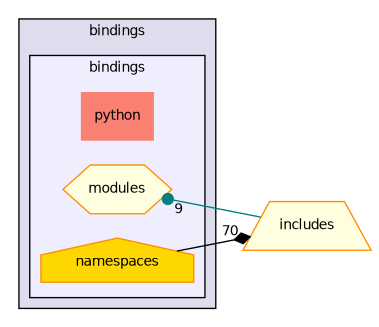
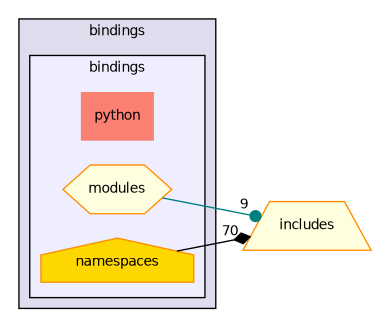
(226, 210) -> (195, 204)
